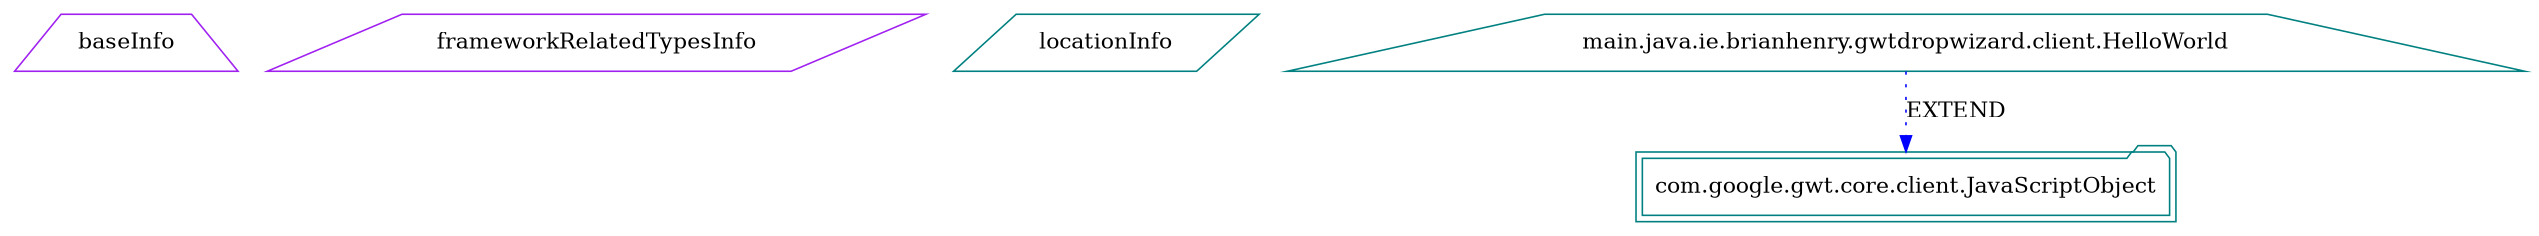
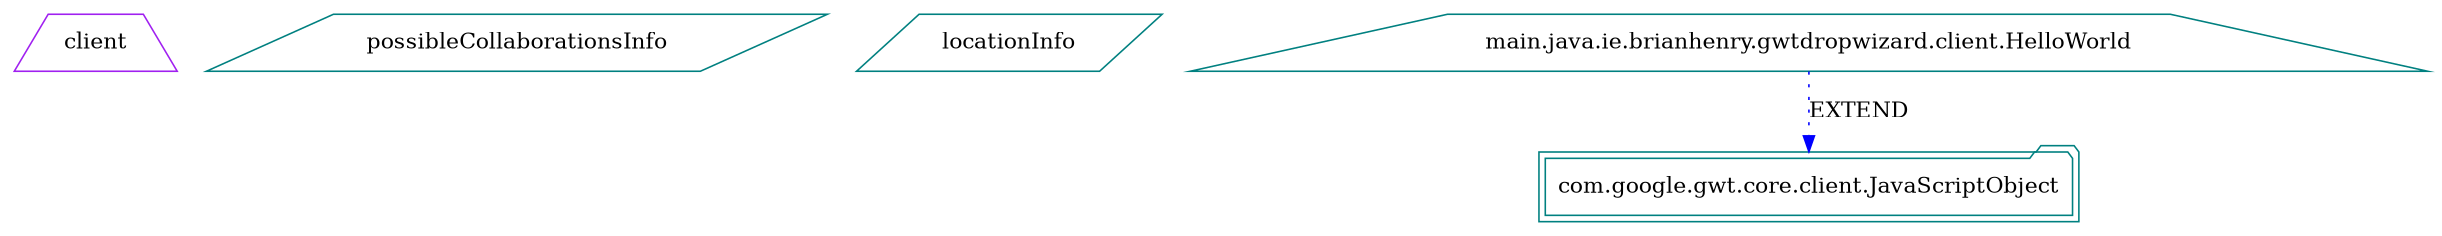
(126, 43) -> (96, 43)
none -> (517, 43)
(597, 43) -> none
